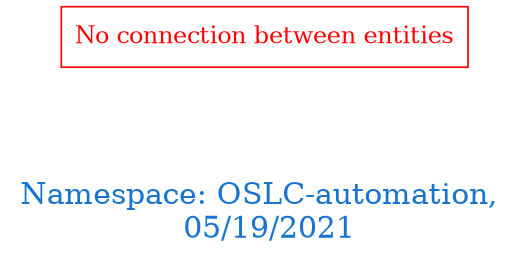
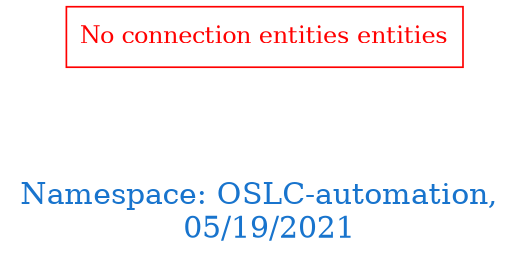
(265, 37) -> (265, 37)
